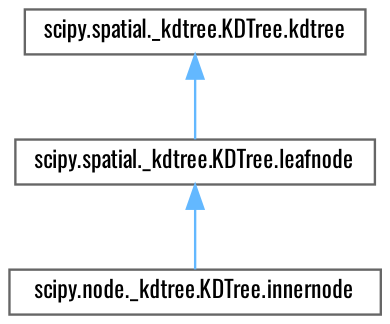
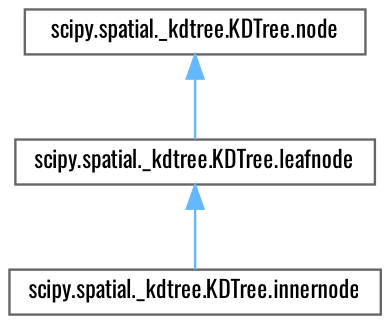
(195, 32) -> (195, 32)
(195, 292) -> (195, 292)
